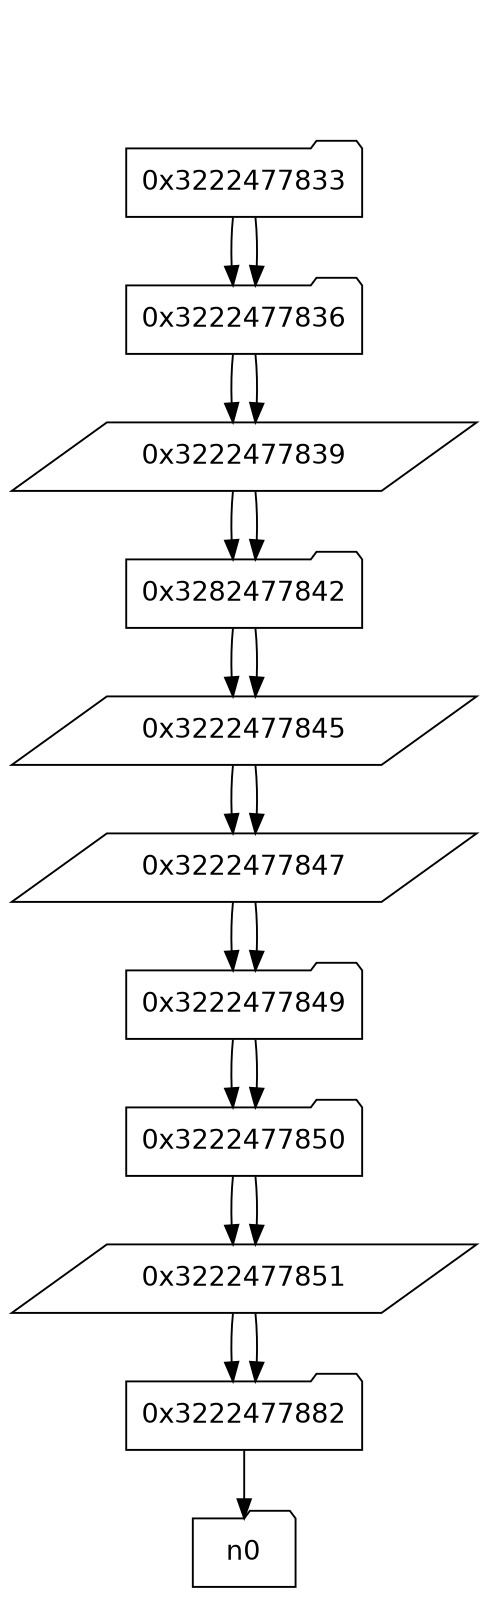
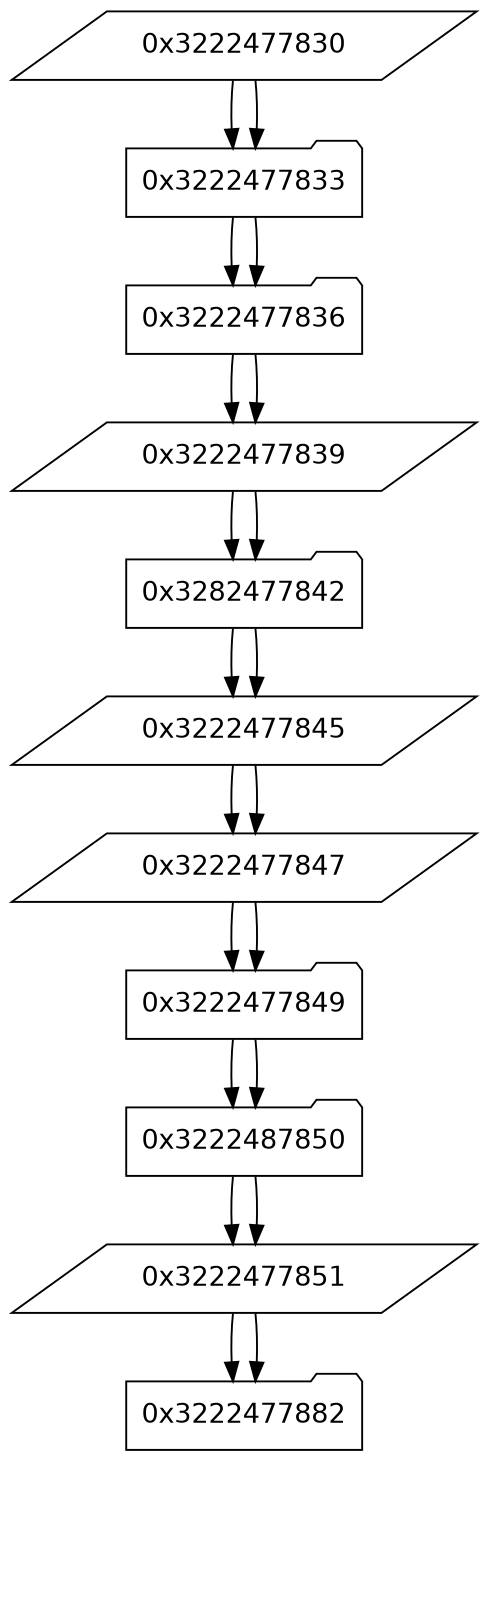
none -> (244, 46)
(244, 1142) -> (244, 1142)
(244, 1553) -> none
